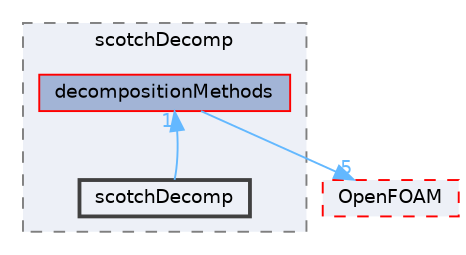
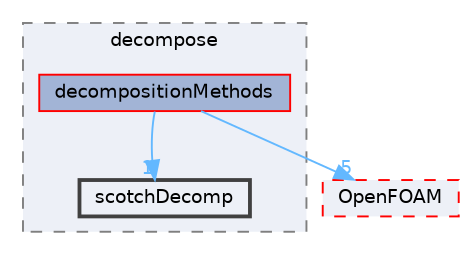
(165, 41) -> (165, 41)
(177, 155) -> (152, 136)
